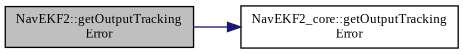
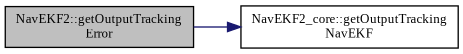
(350, 27) -> (350, 27)
